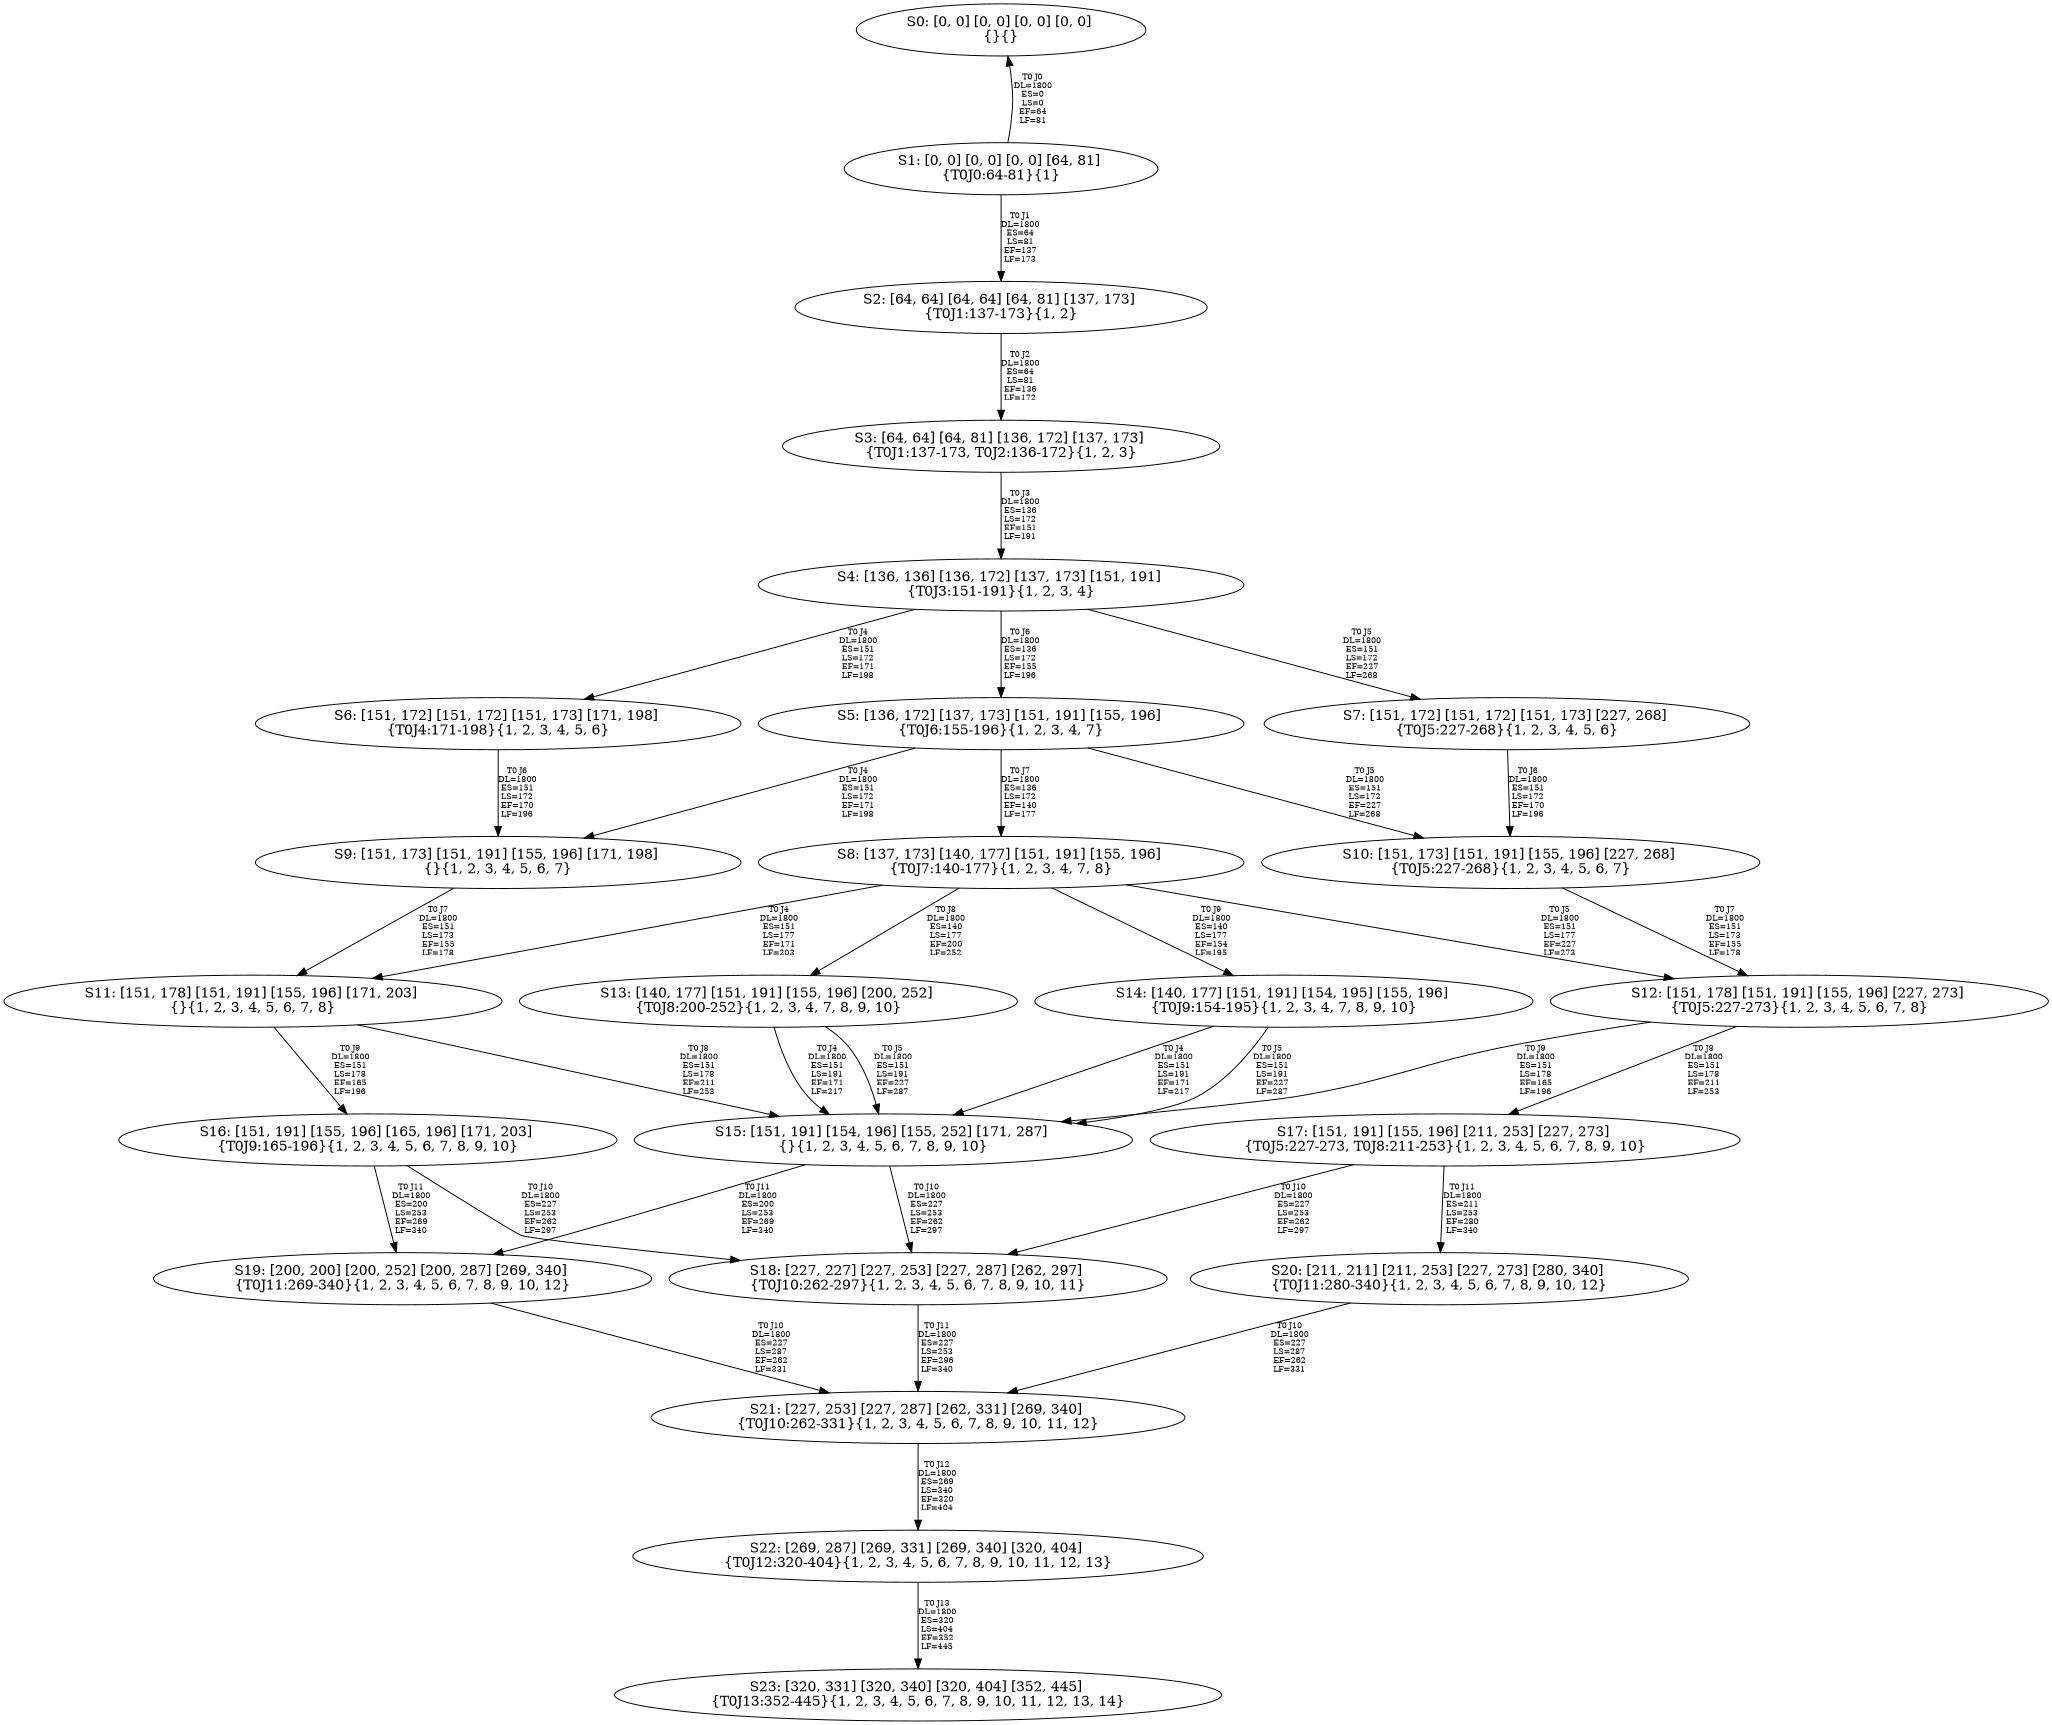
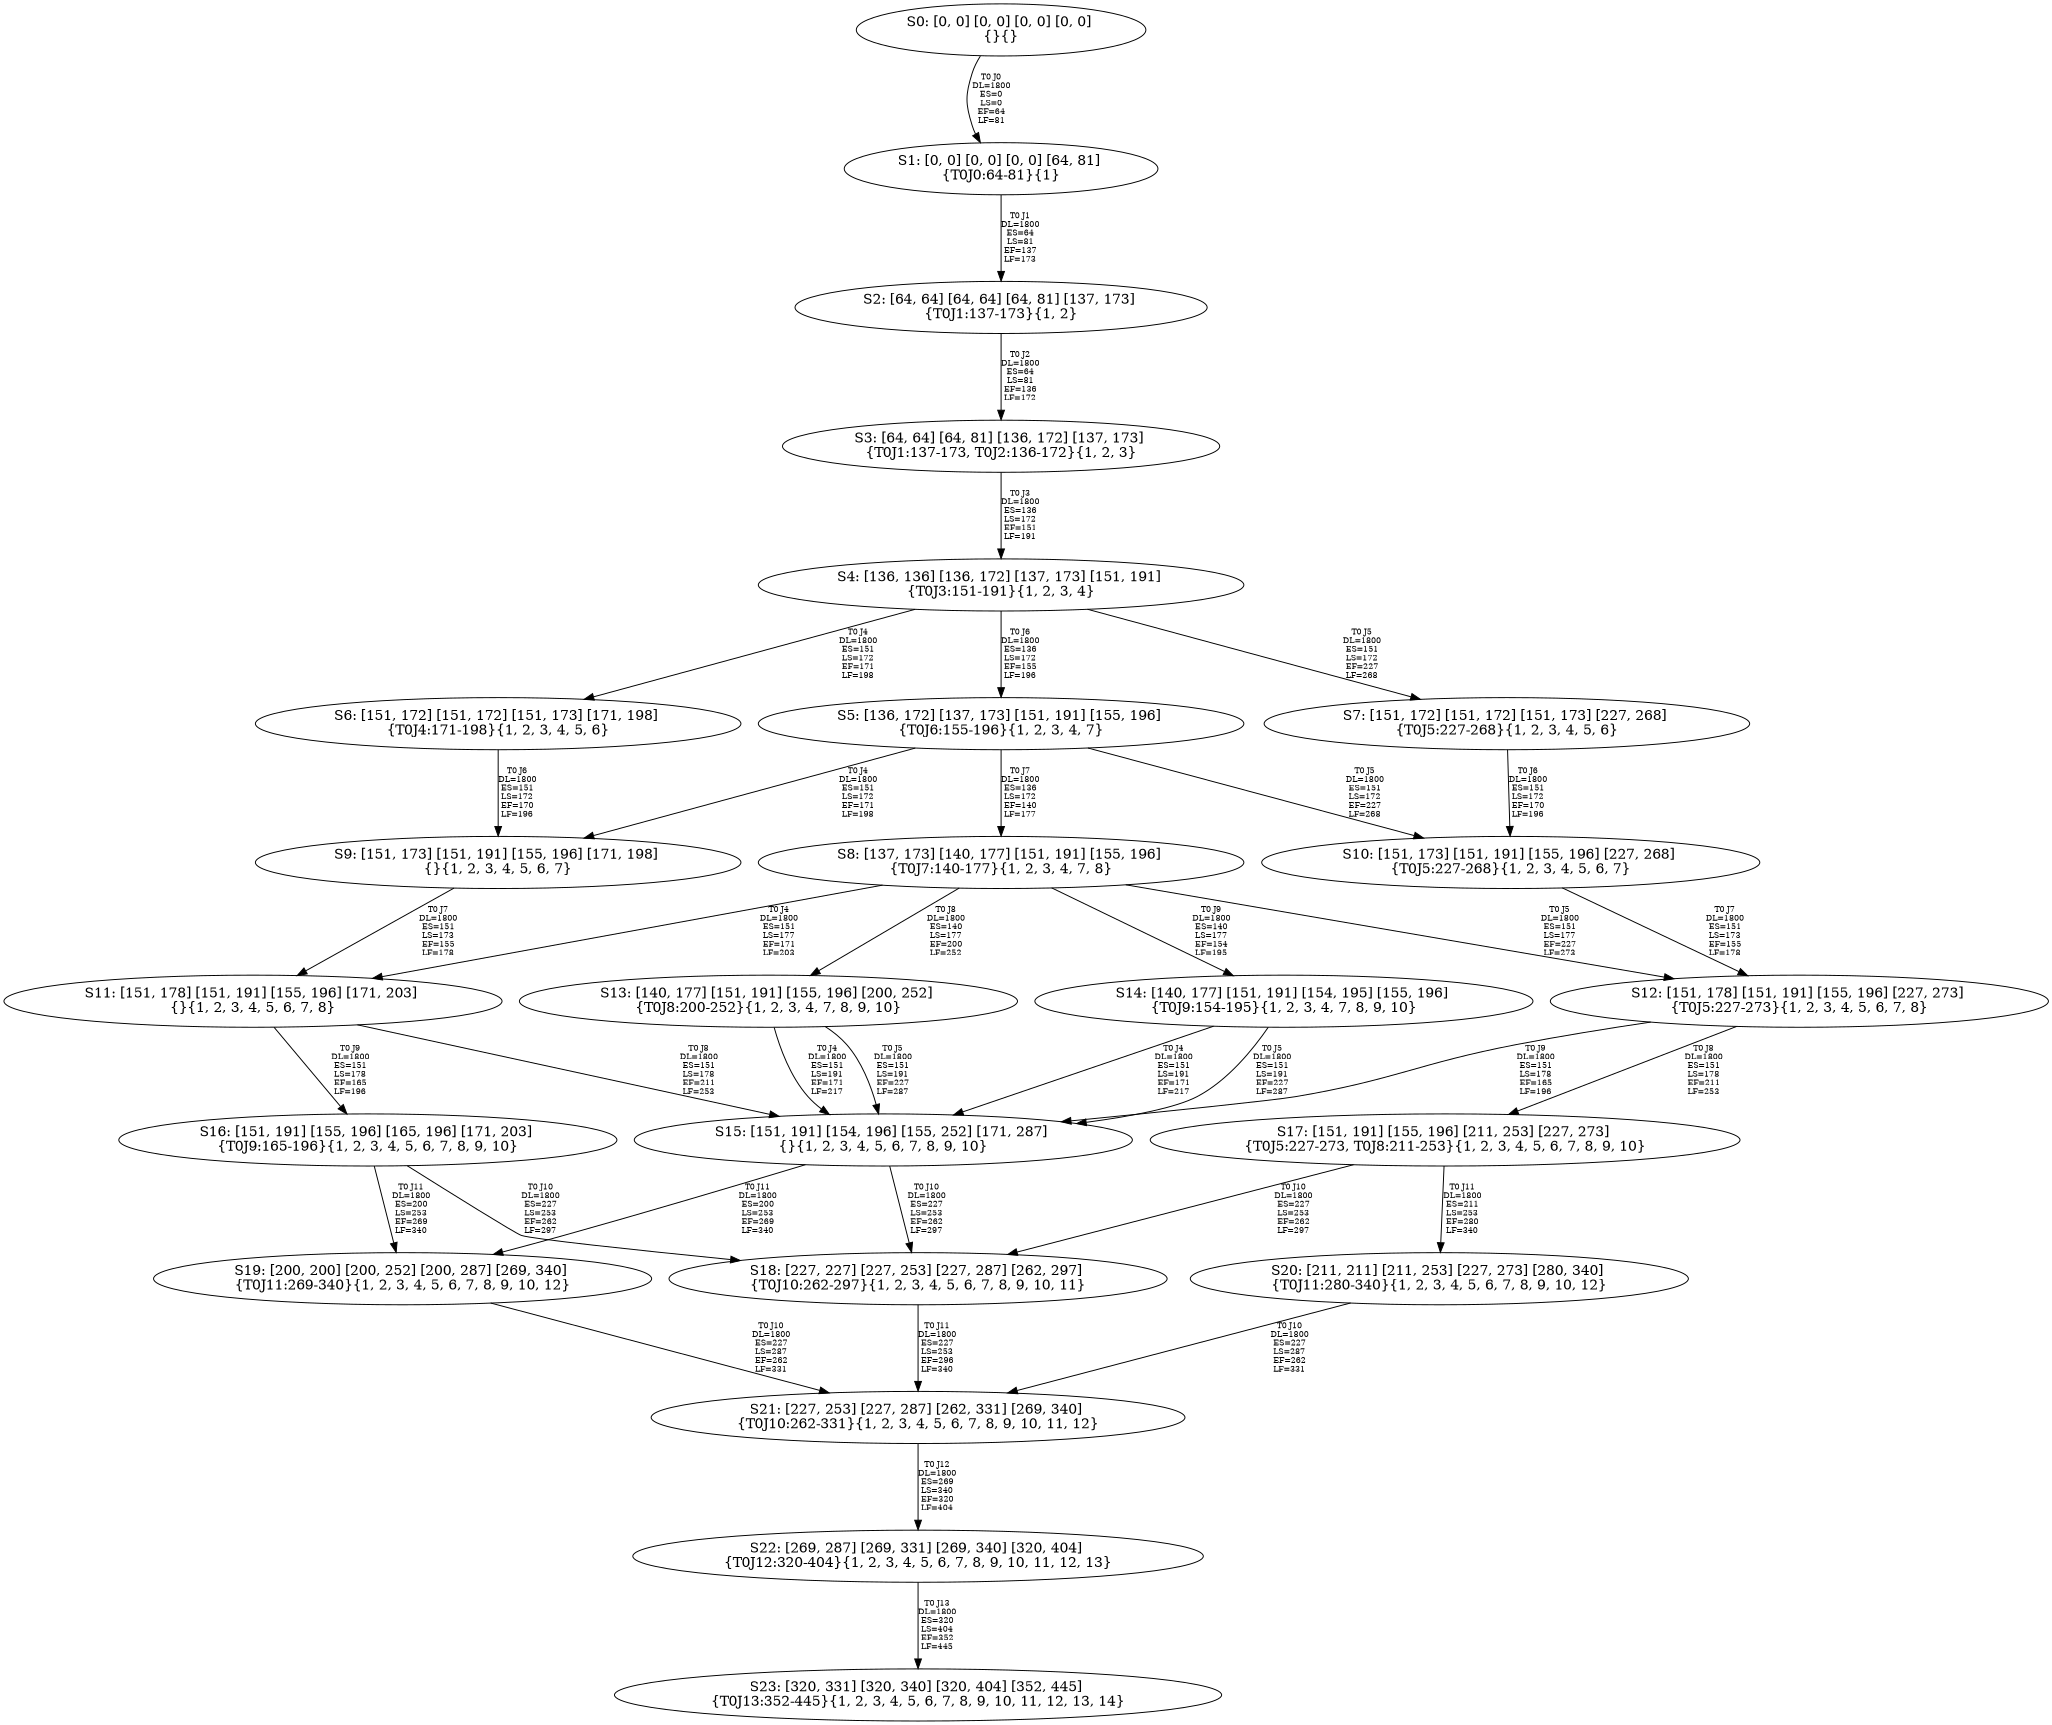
(1013, 104) -> (967, 94)
